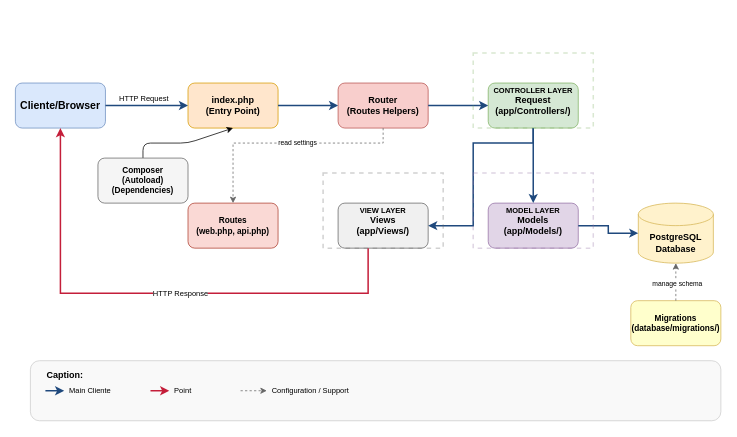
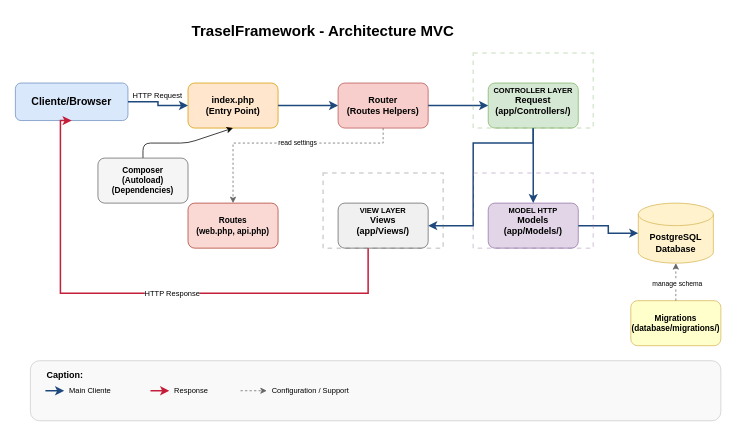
none -> (323, 30)
(60, 105) -> (72, 102)
(533, 210) -> (533, 210)
(184, 390) -> (191, 390)
